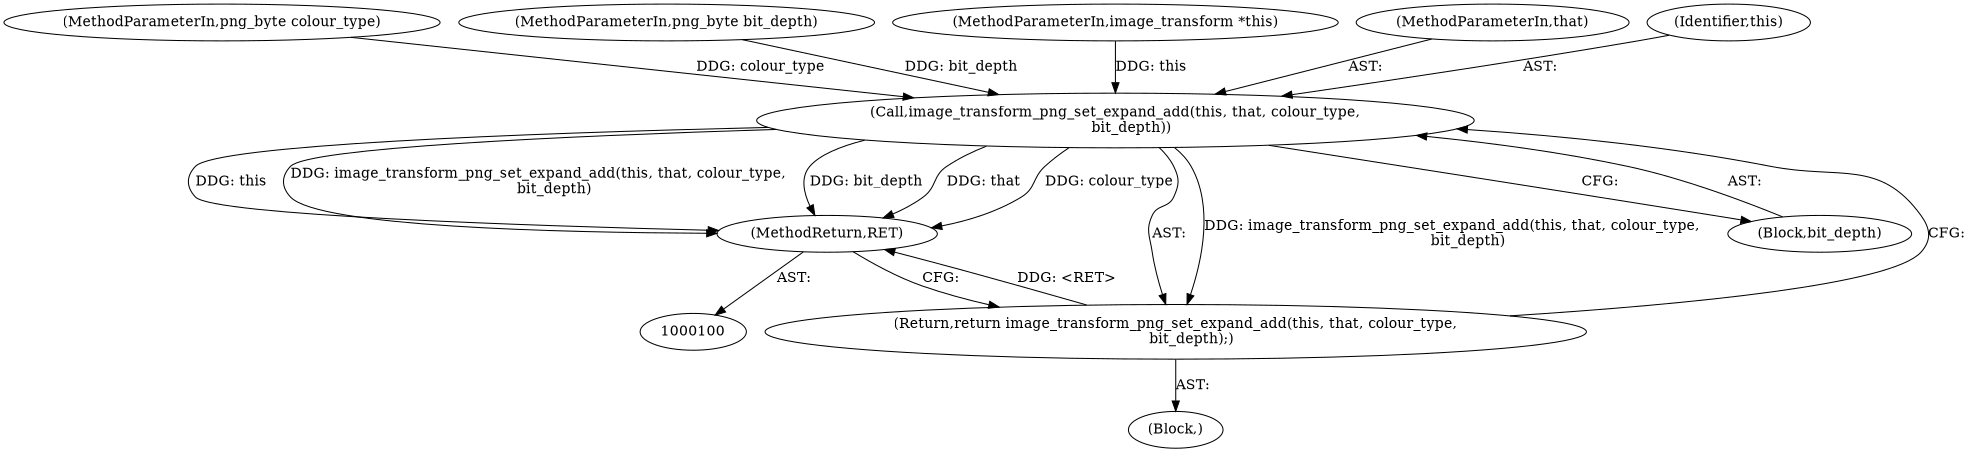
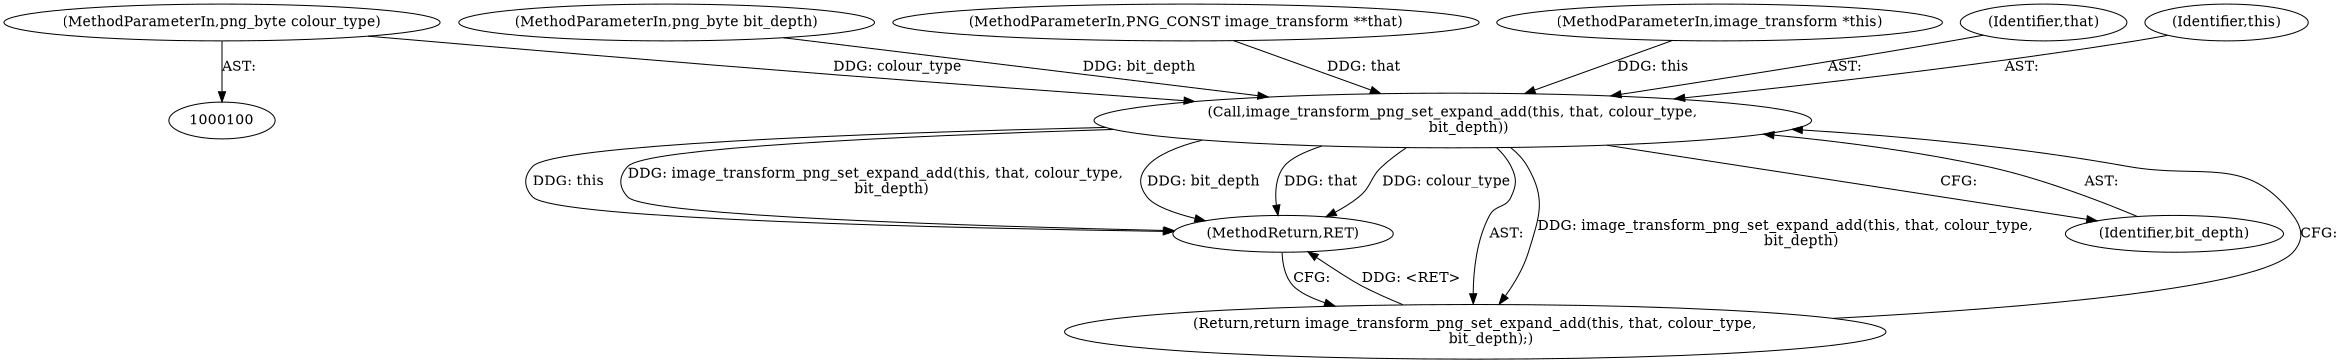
none -> (1186, 22)
(1493, 22) -> (2044, 22)
(1820, 234) -> (2174, 234)
(763, 281) -> (222, 66)
(1176, 430) -> none
